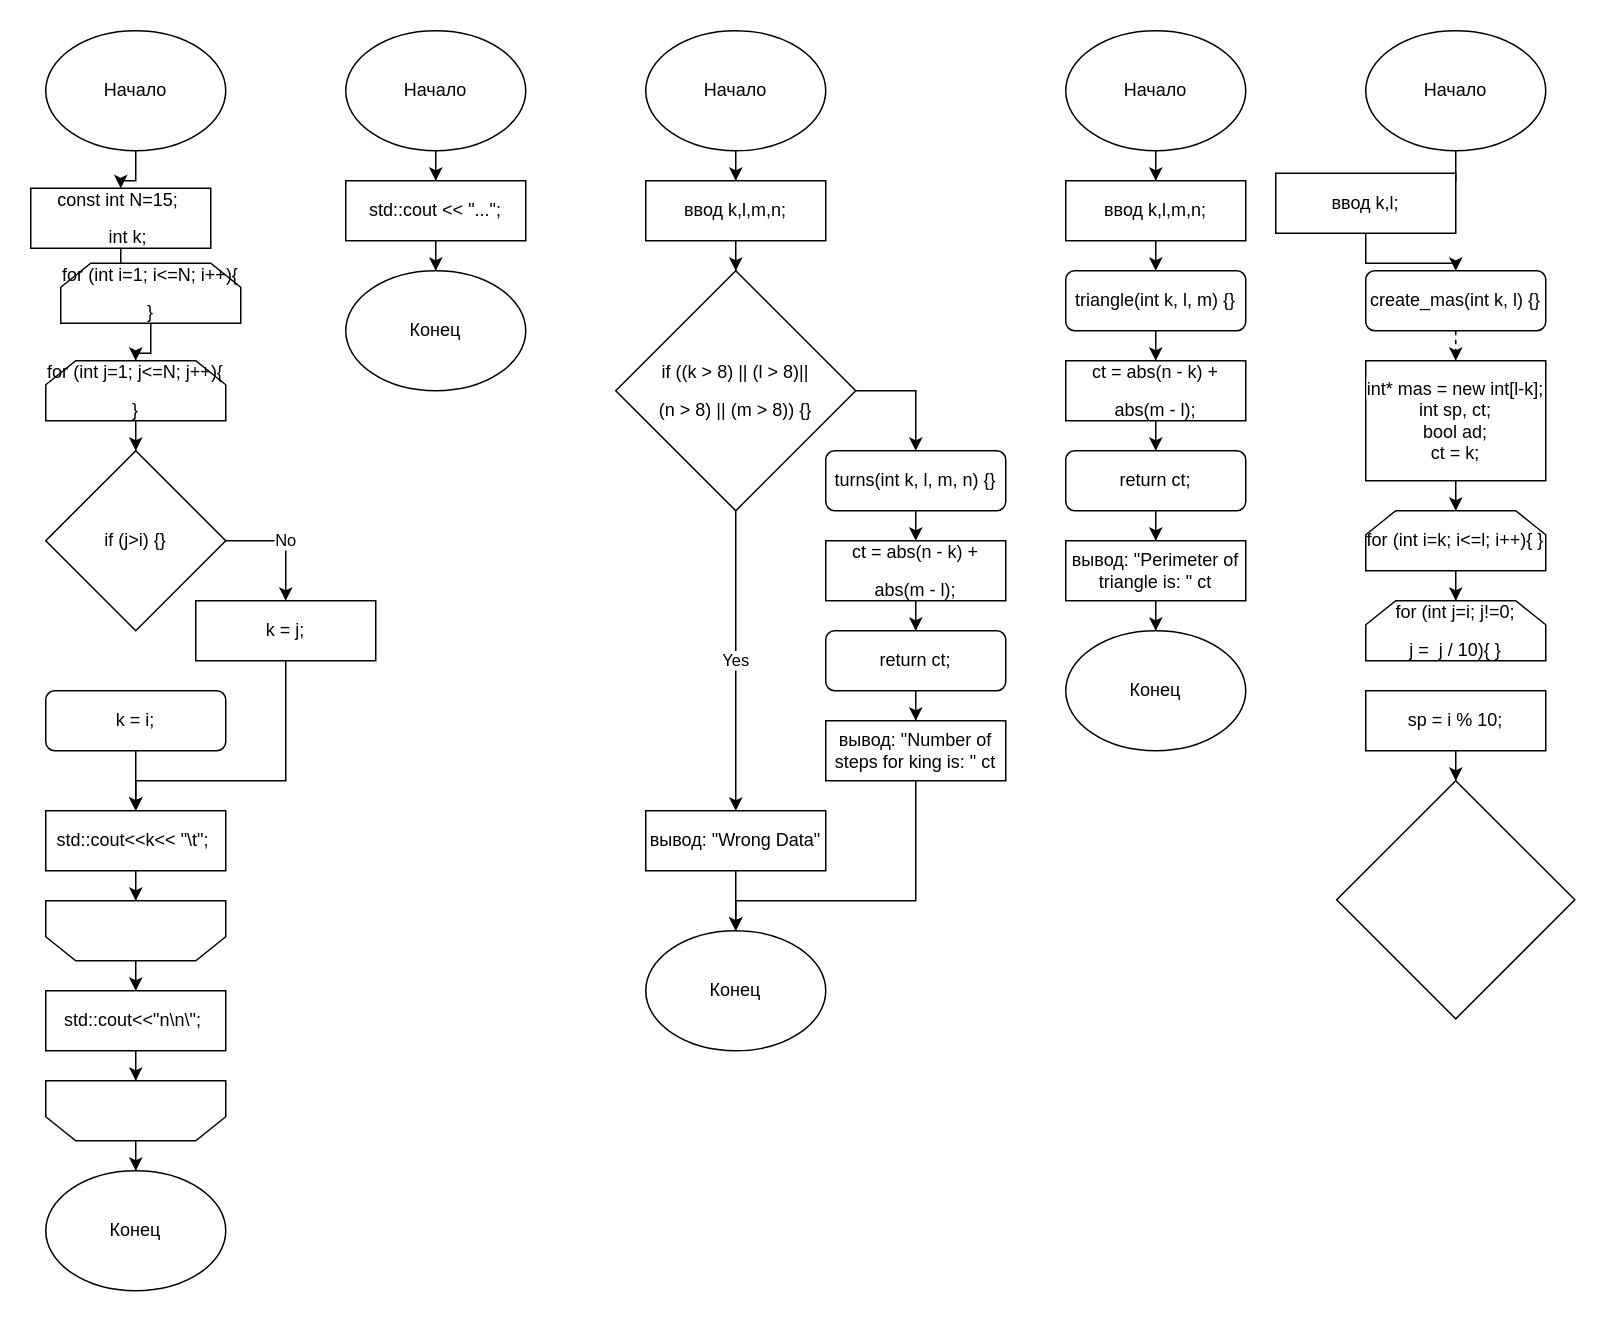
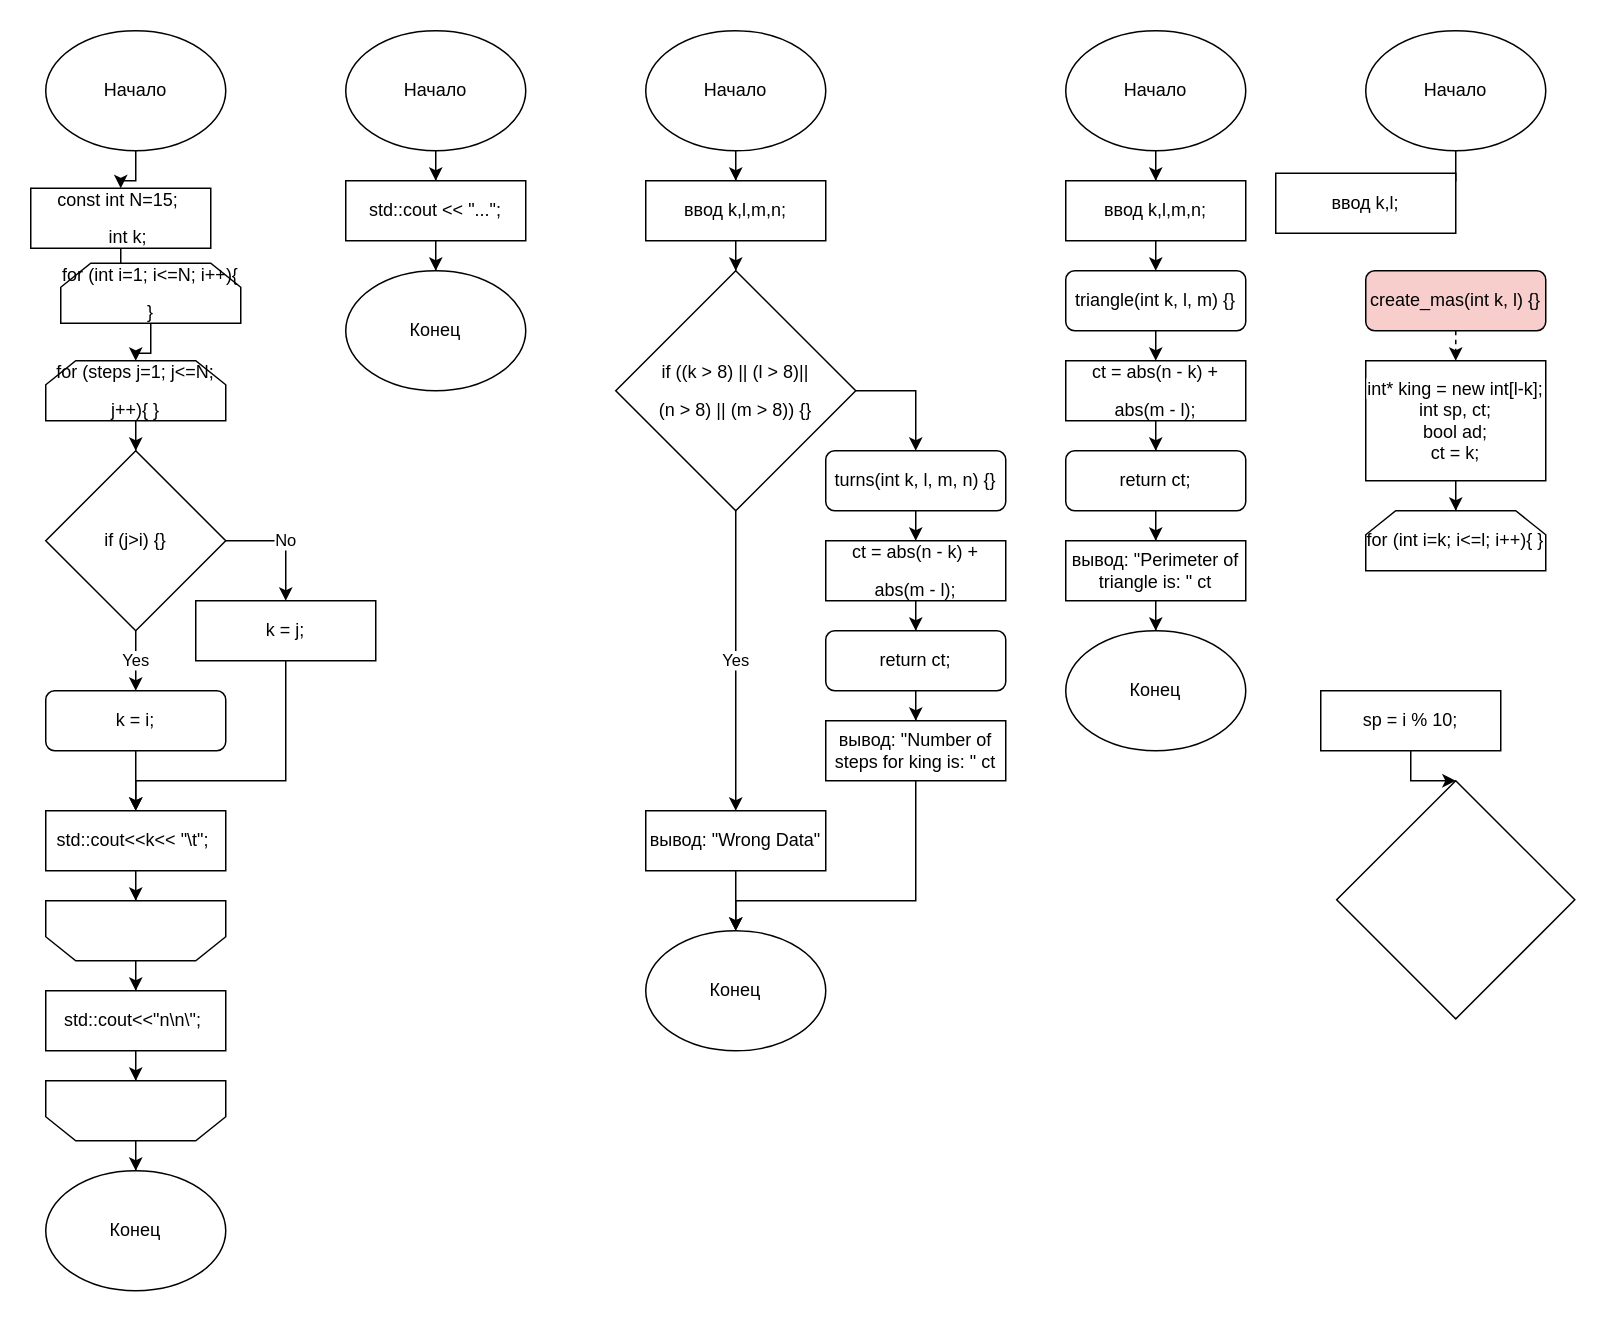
(1397, 263) -> none
(1456, 301) -> (1456, 301)
(136, 391) -> (136, 391)
(1456, 421) -> (1456, 421)
(1456, 591) -> none
(1456, 631) -> none
none -> (136, 656)
(1456, 721) -> (1411, 721)
